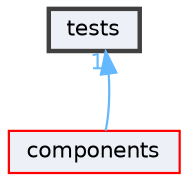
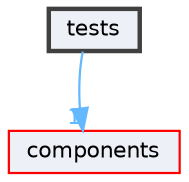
(109, 102) -> (80, 80)
